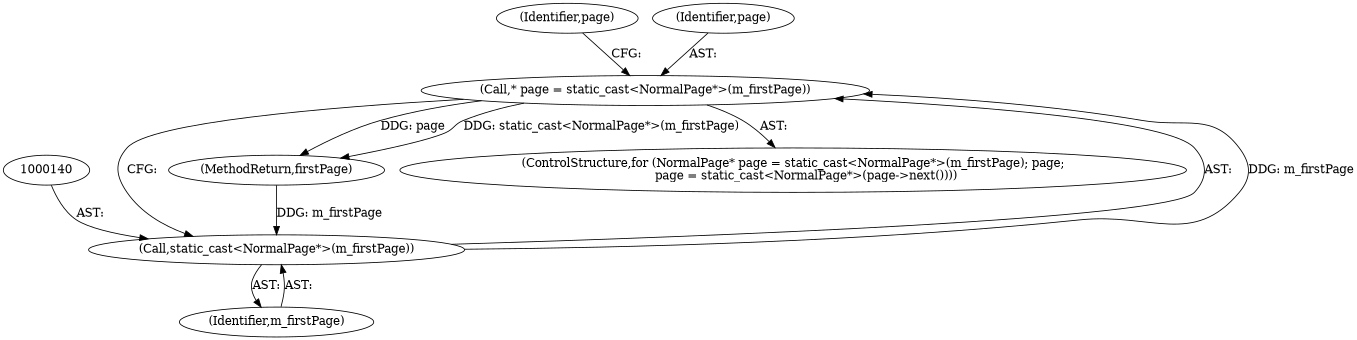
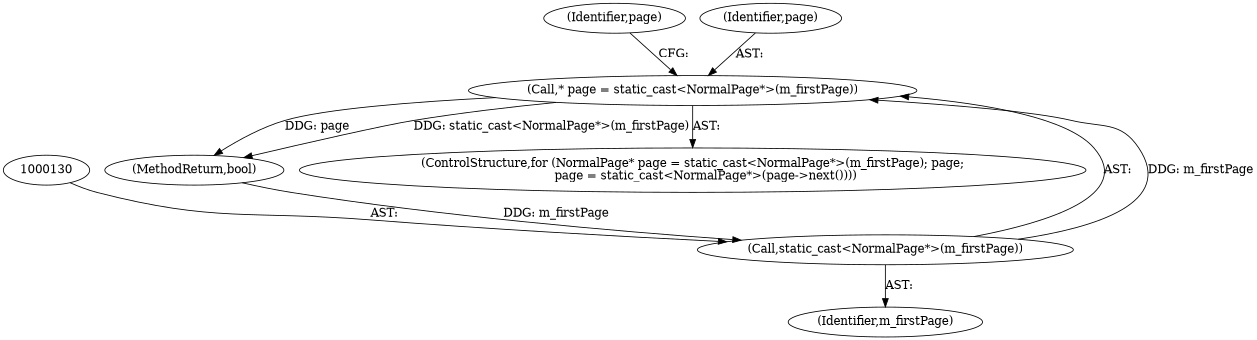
(233, 120) -> none
(47, 170) -> (47, 170)
(277, 170) -> (194, 170)
(284, 290) -> none
